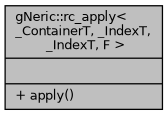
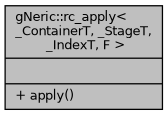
(83, 31) -> (84, 31)
